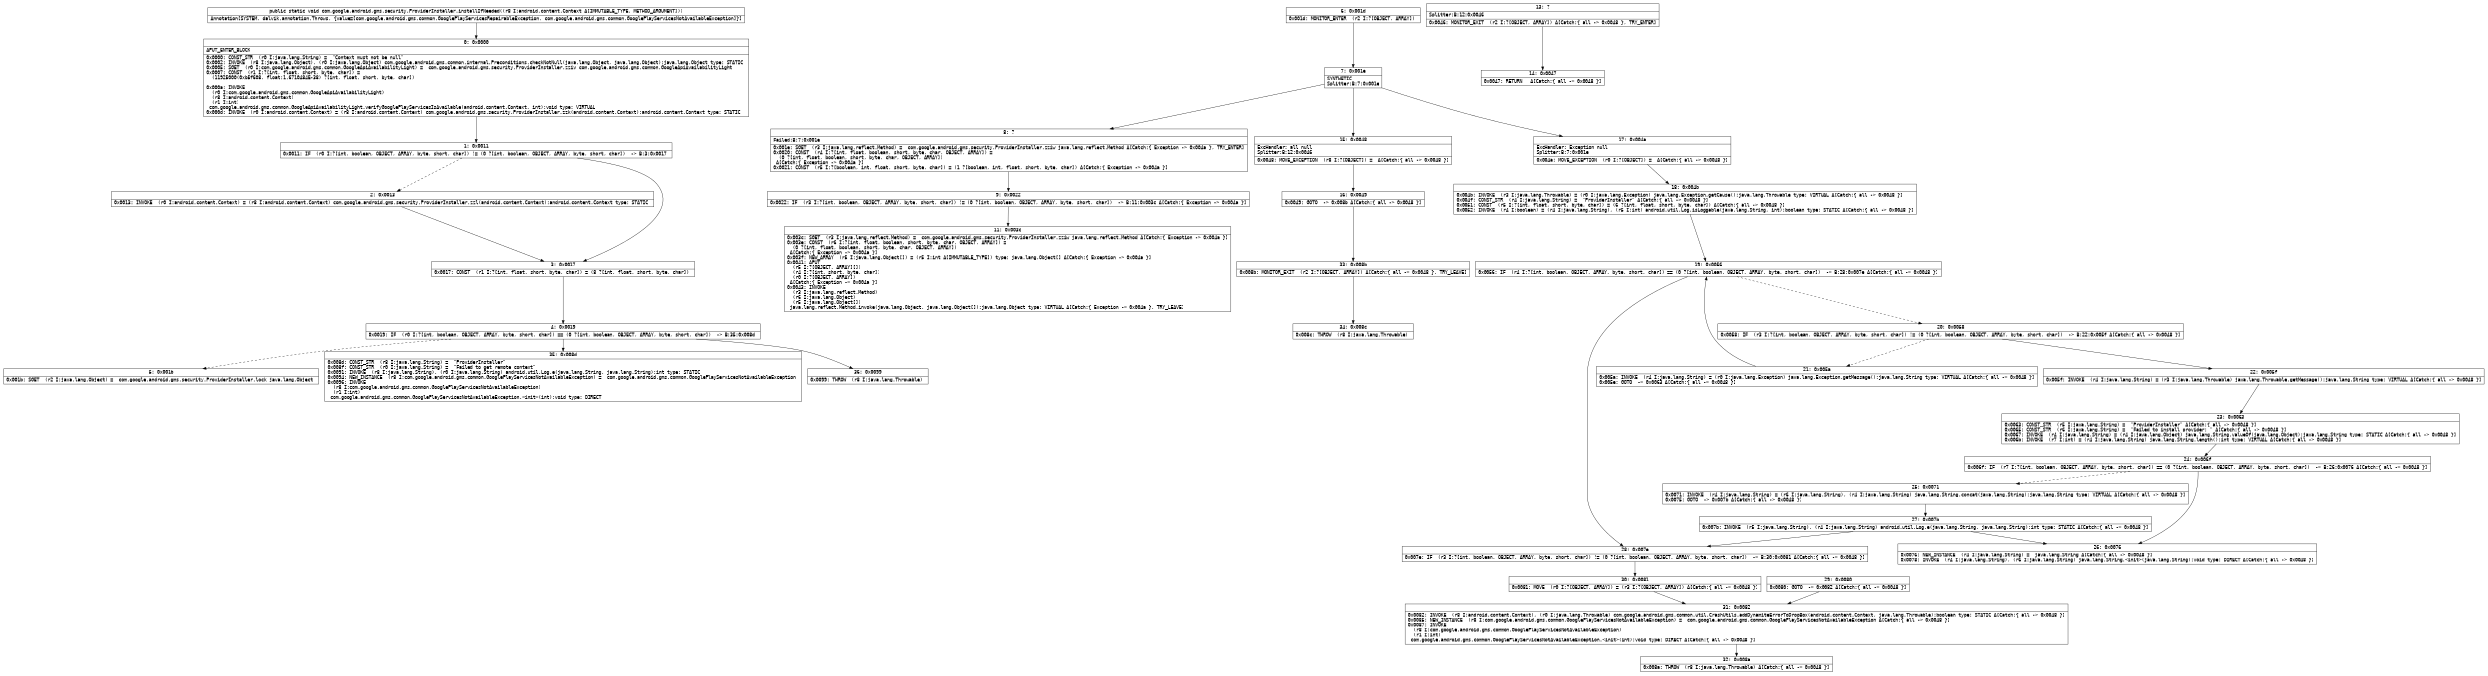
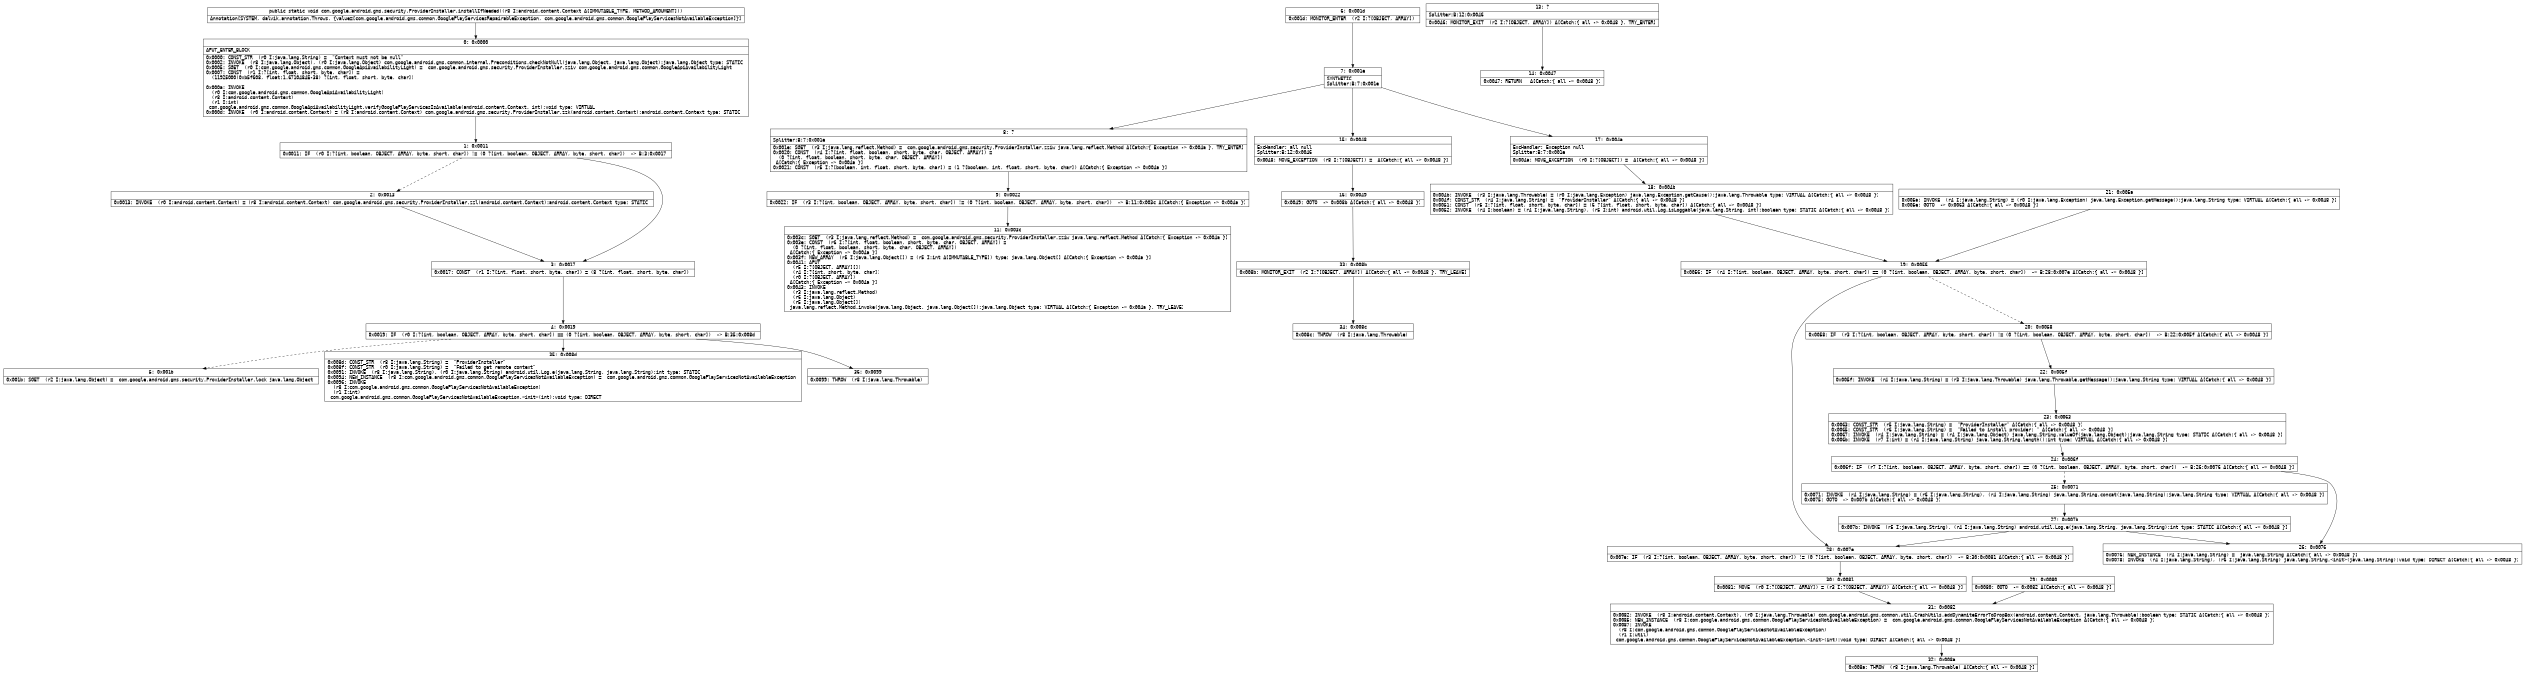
(797, 140) -> (799, 140)
(1889, 352) -> none
(1424, 635) -> (1631, 635)
